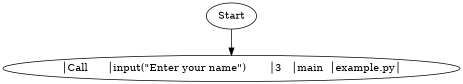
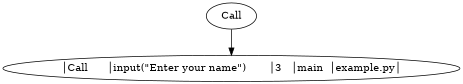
(231, 16) -> (231, 16)
